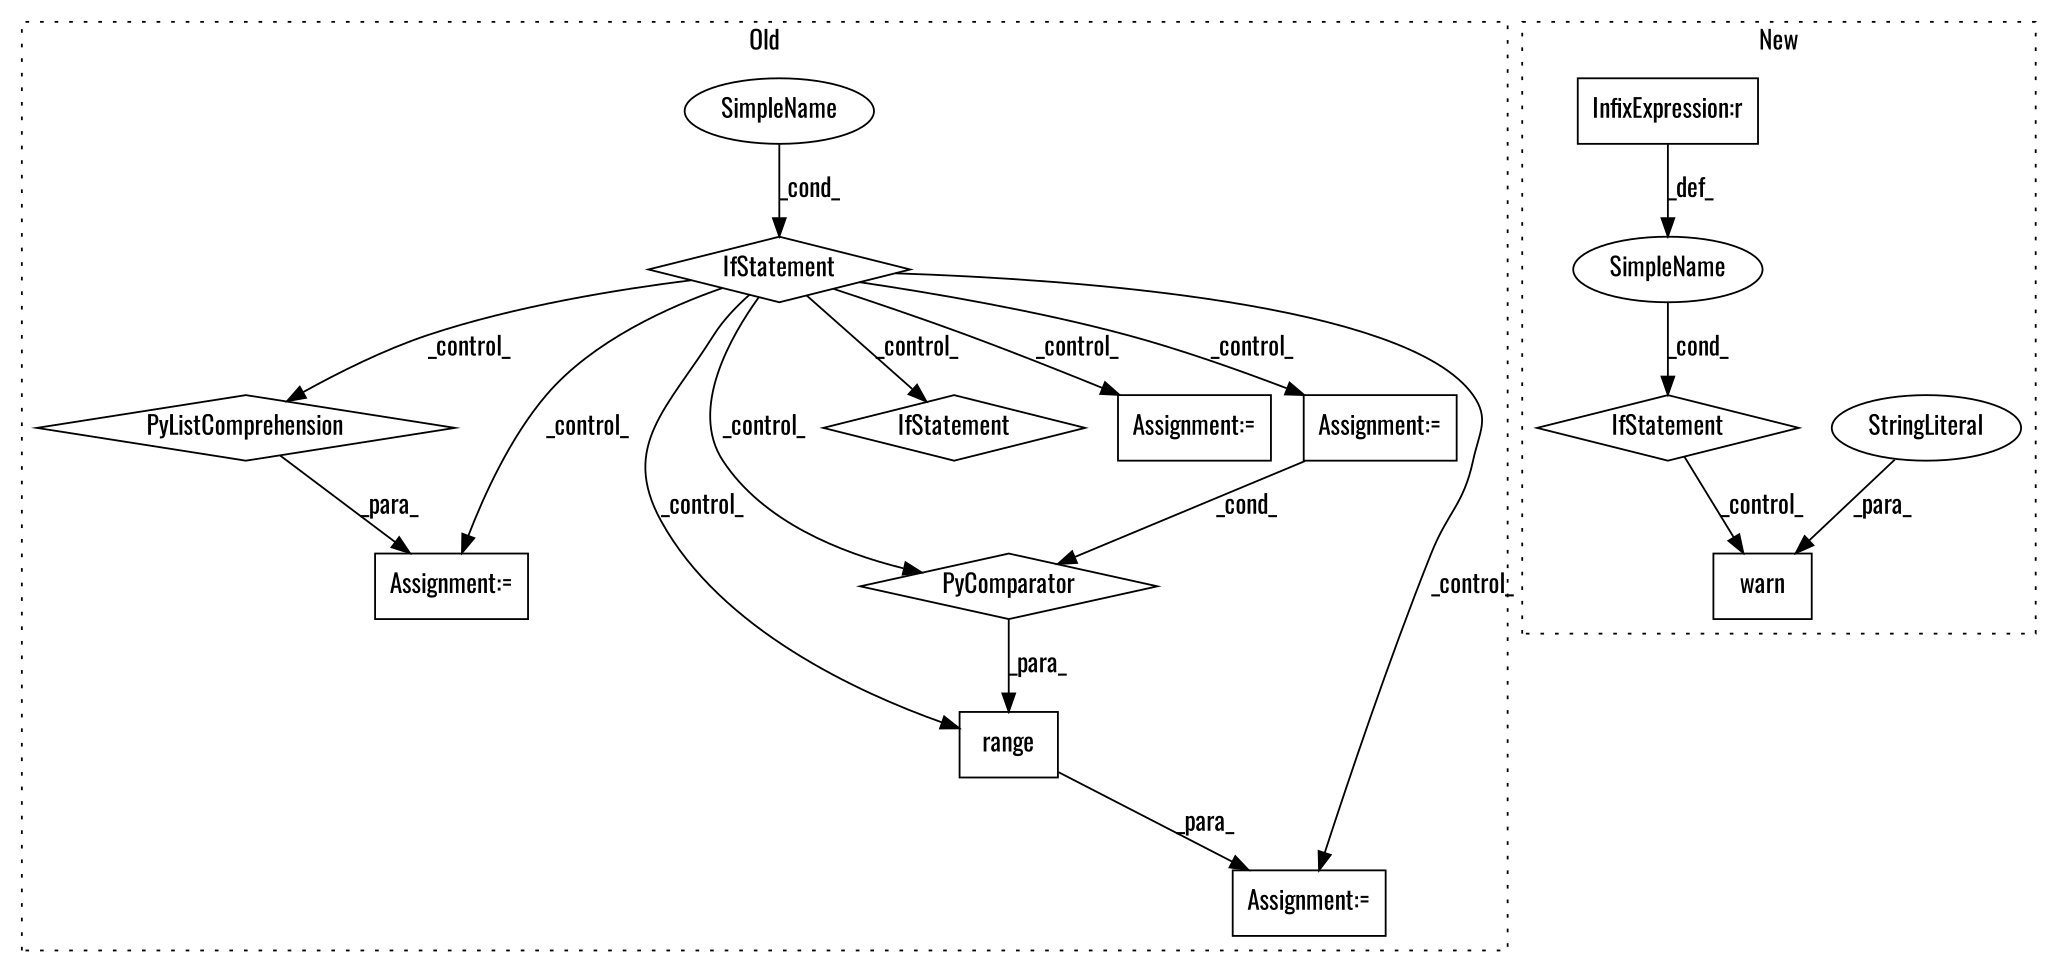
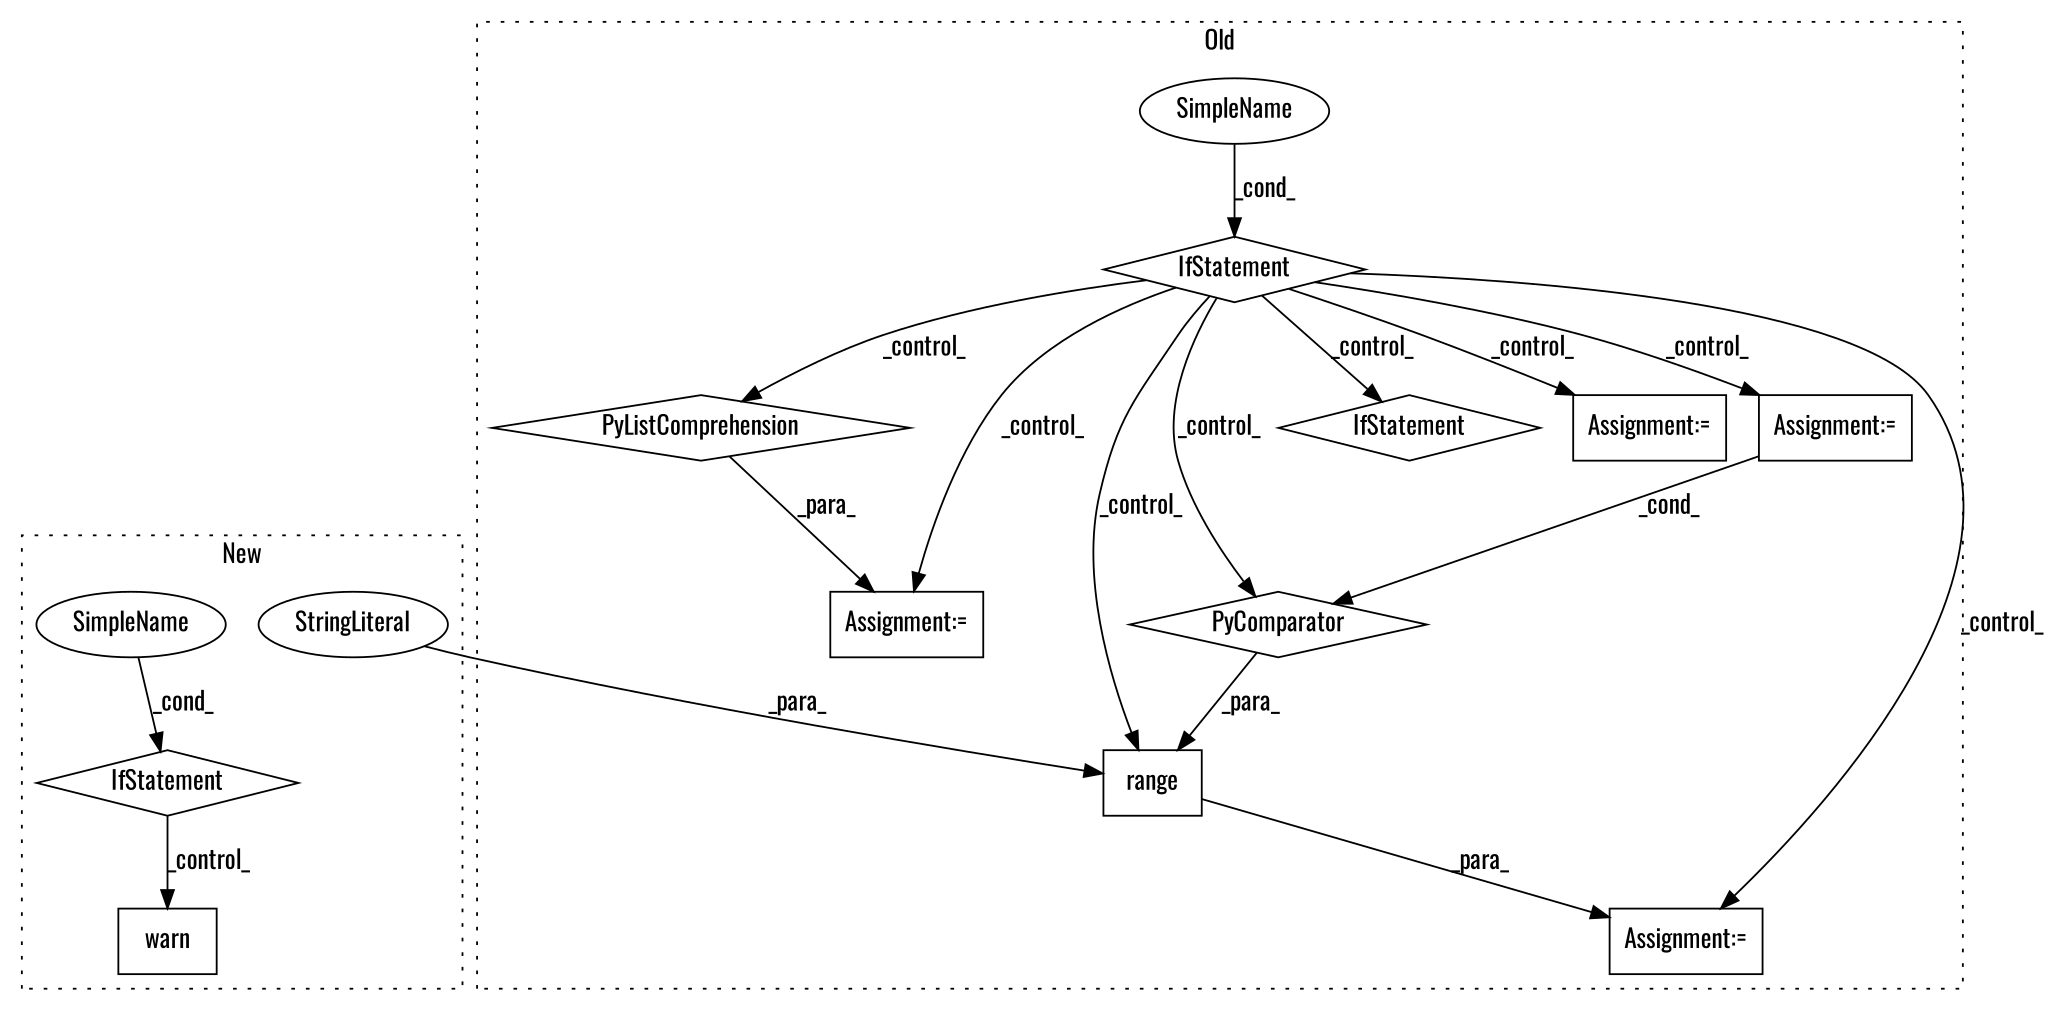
(1668, 111) -> none
(1852, 500) -> (753, 714)
